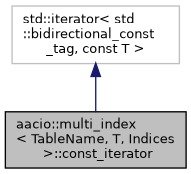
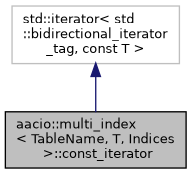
(96, 35) -> (96, 35)
